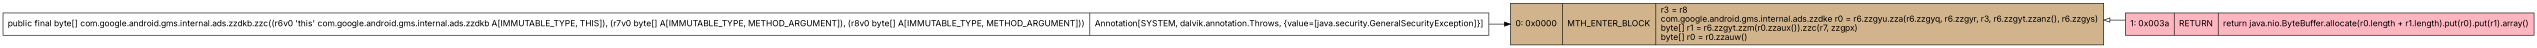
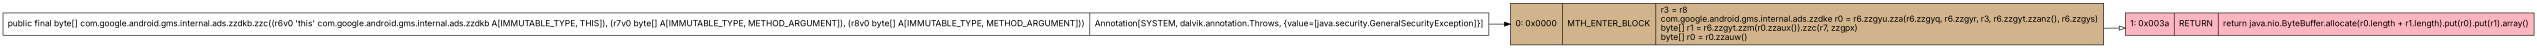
(2118, 20) -> (2111, 28)
